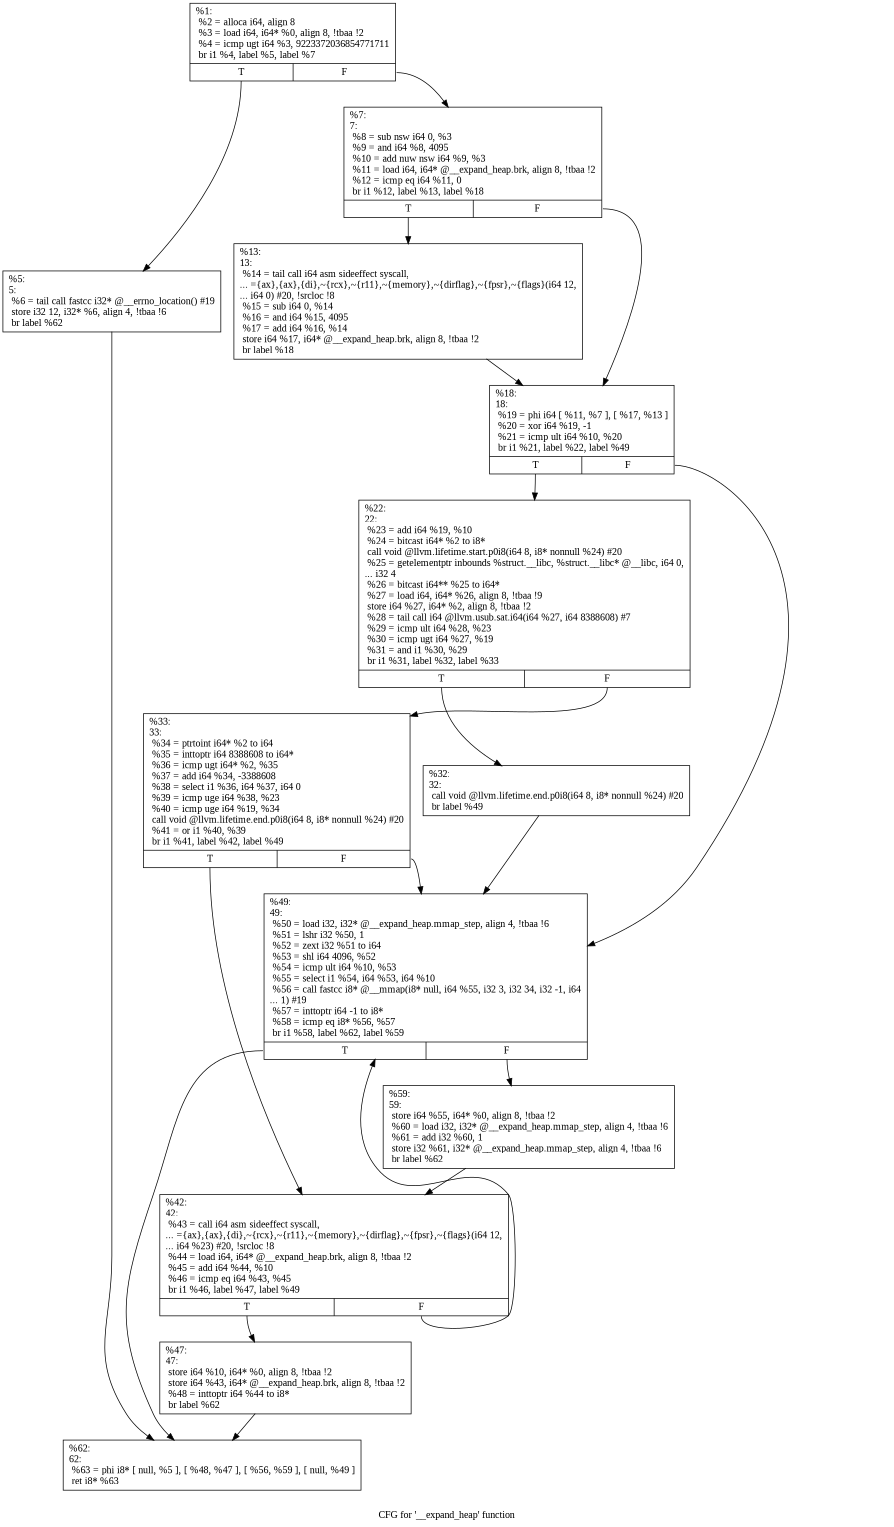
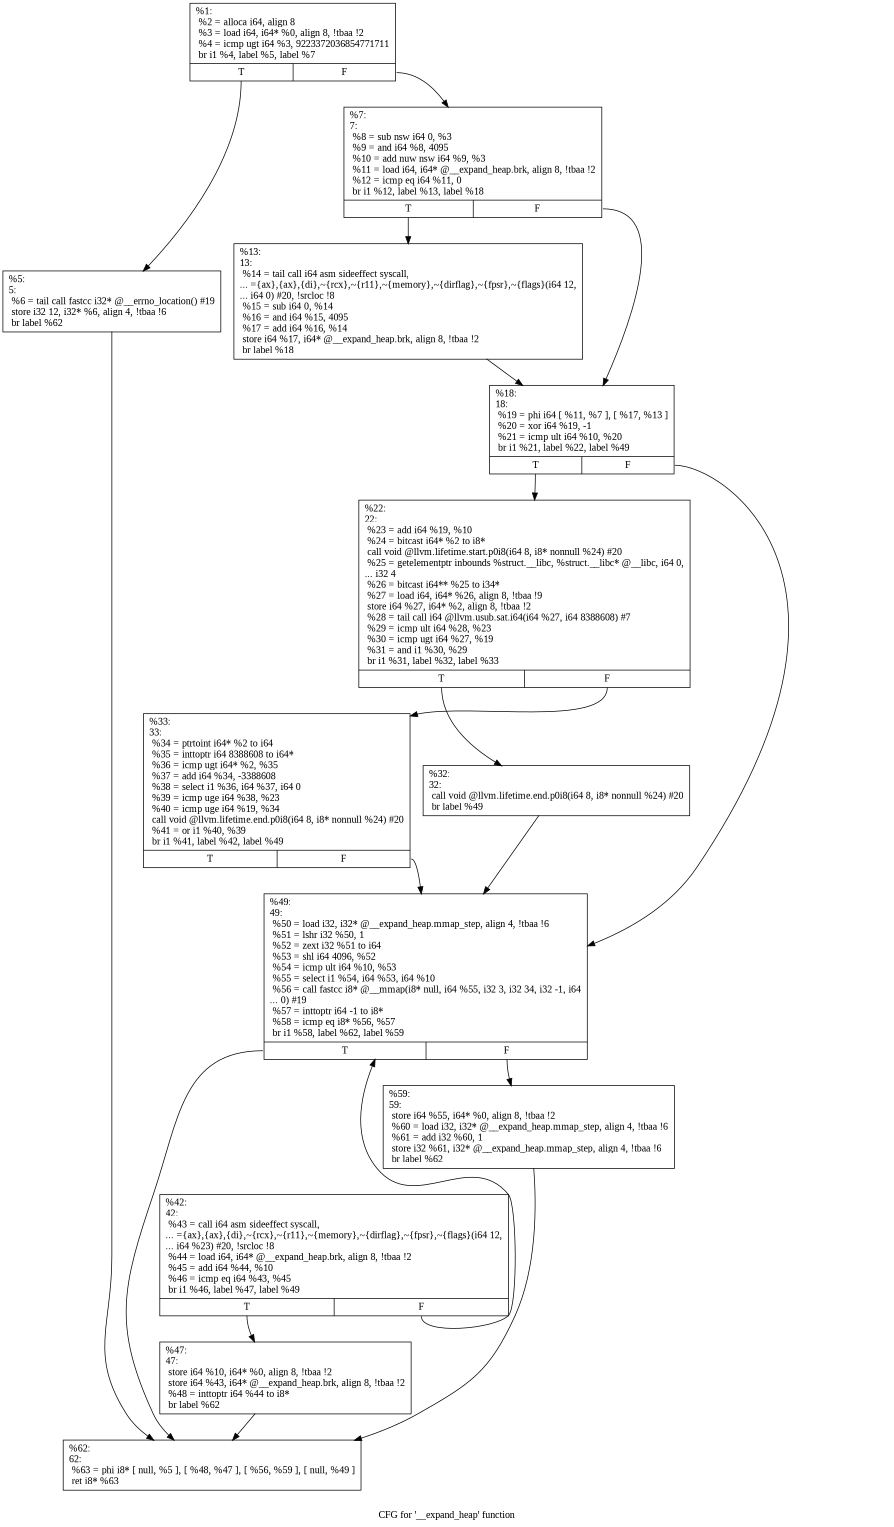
(433, 585) -> (433, 585)
(288, 1000) -> (288, 1000)
(237, 1032) -> none
(456, 1174) -> (503, 1339)
